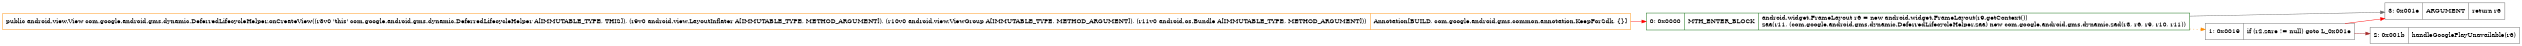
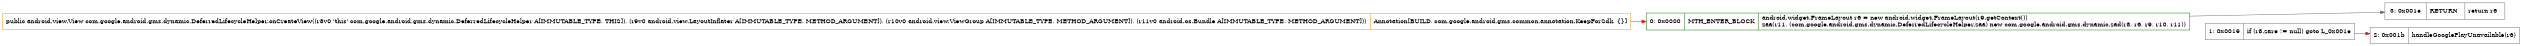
(2446, 11) -> (2444, 11)
(2363, 21) -> none
(2195, 29) -> none
(2299, 31) -> (2299, 31)
